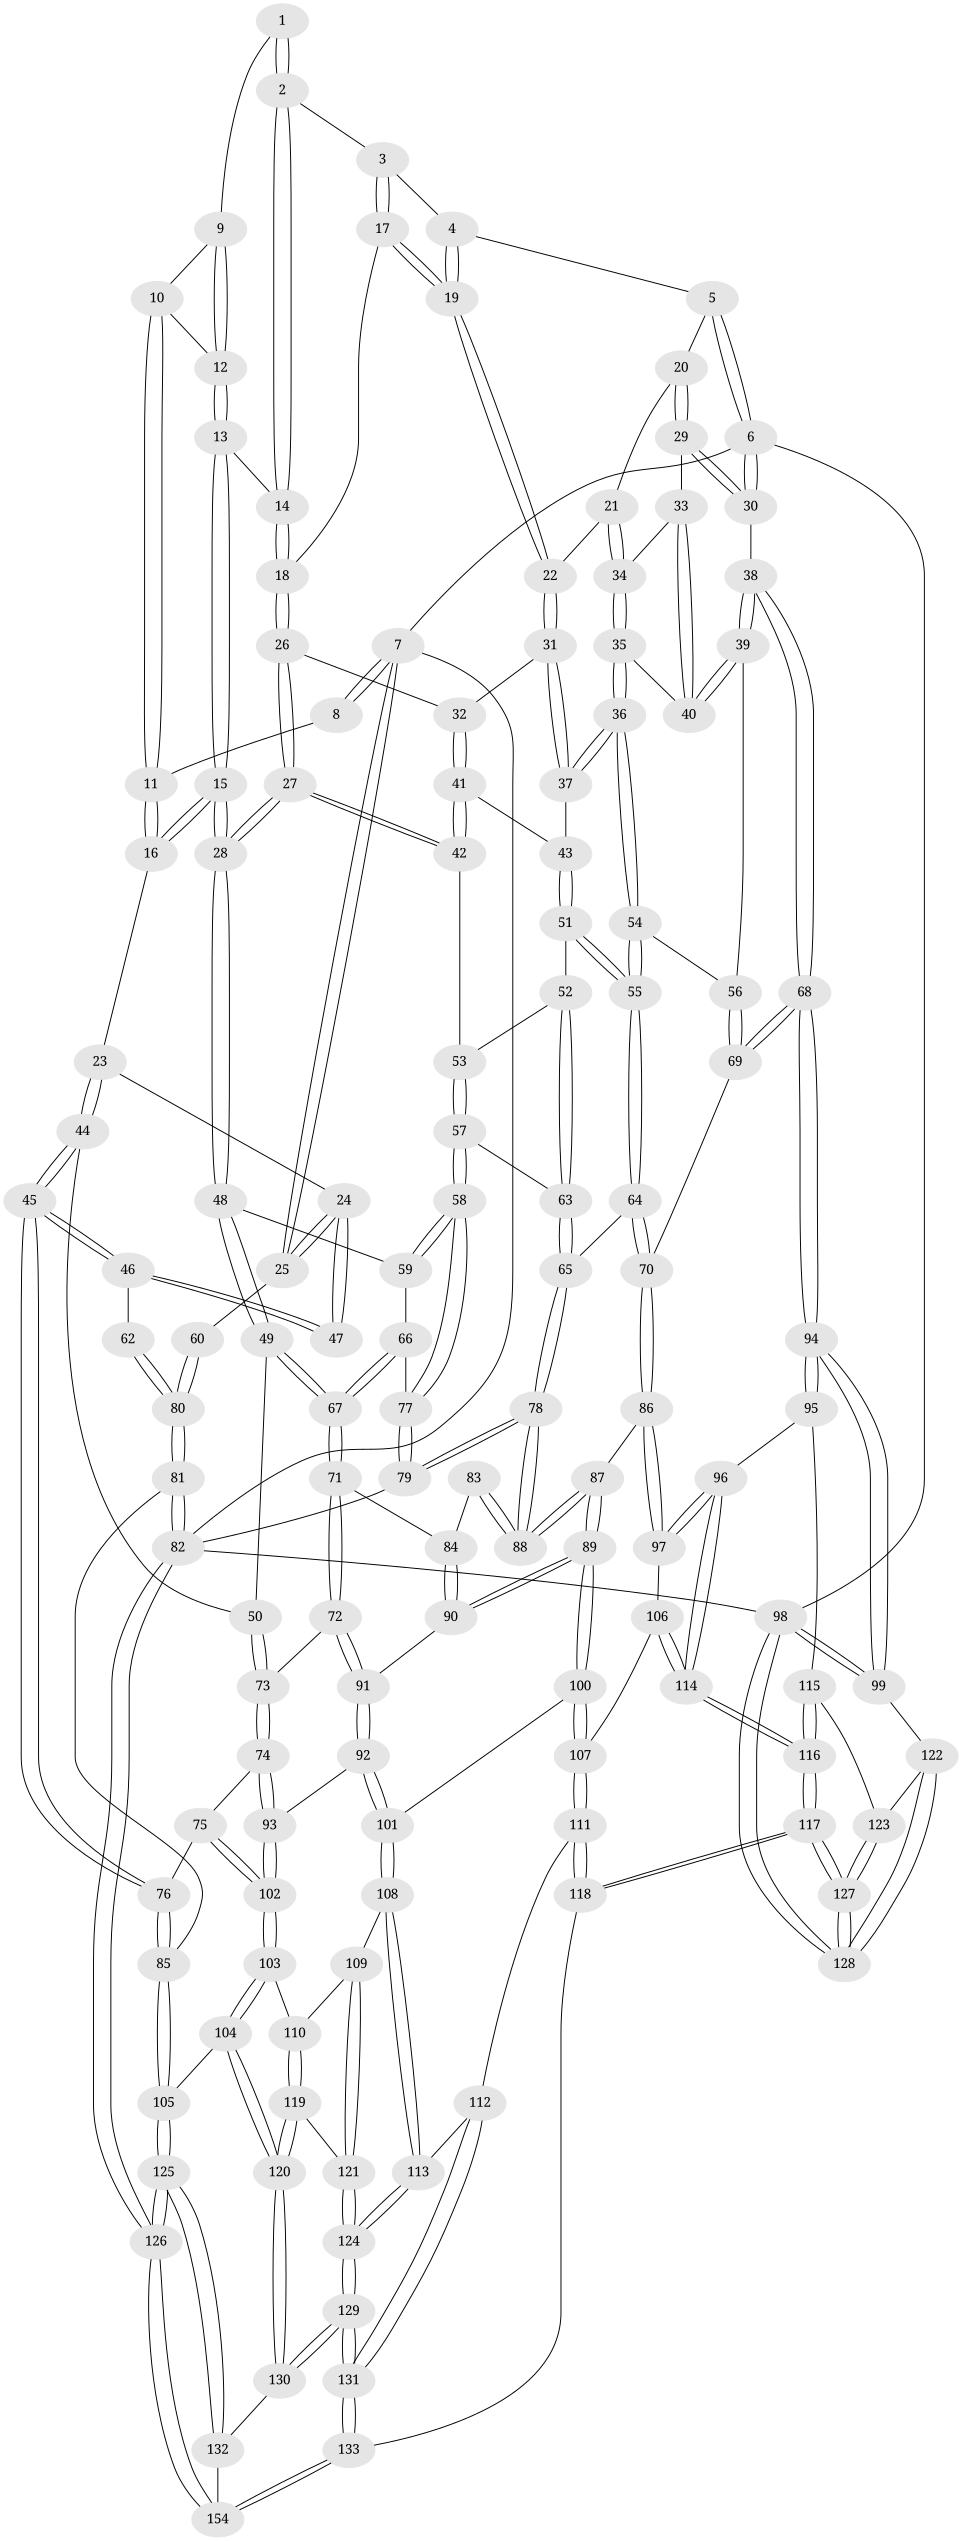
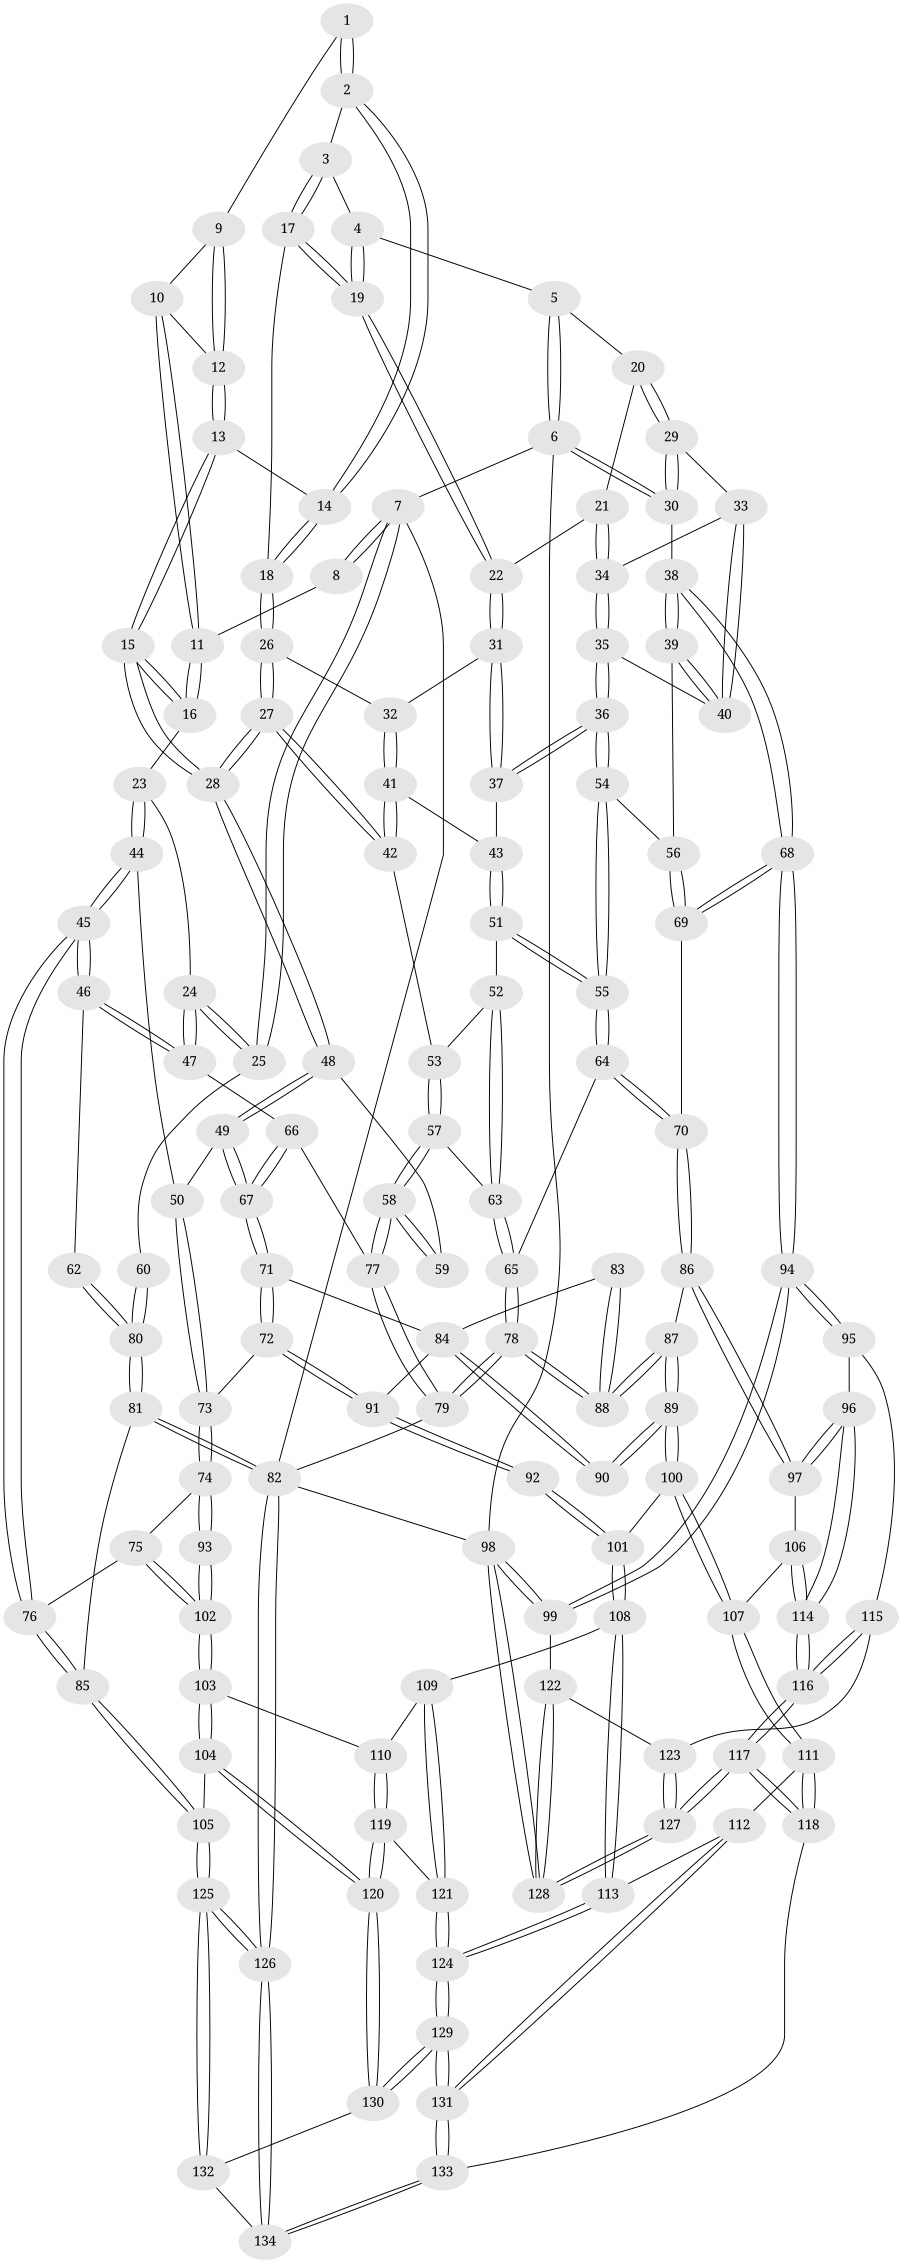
(406, 1305) -> (241, 1097)
(407, 1652) -> (404, 1378)
(317, 1791) -> none
(218, 2520) -> (265, 2242)
